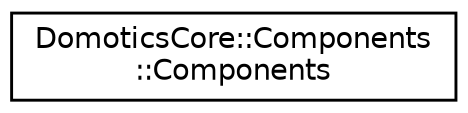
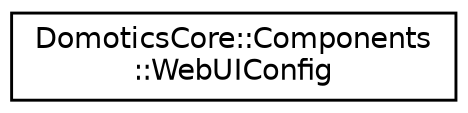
(234, 57) -> (234, 57)
